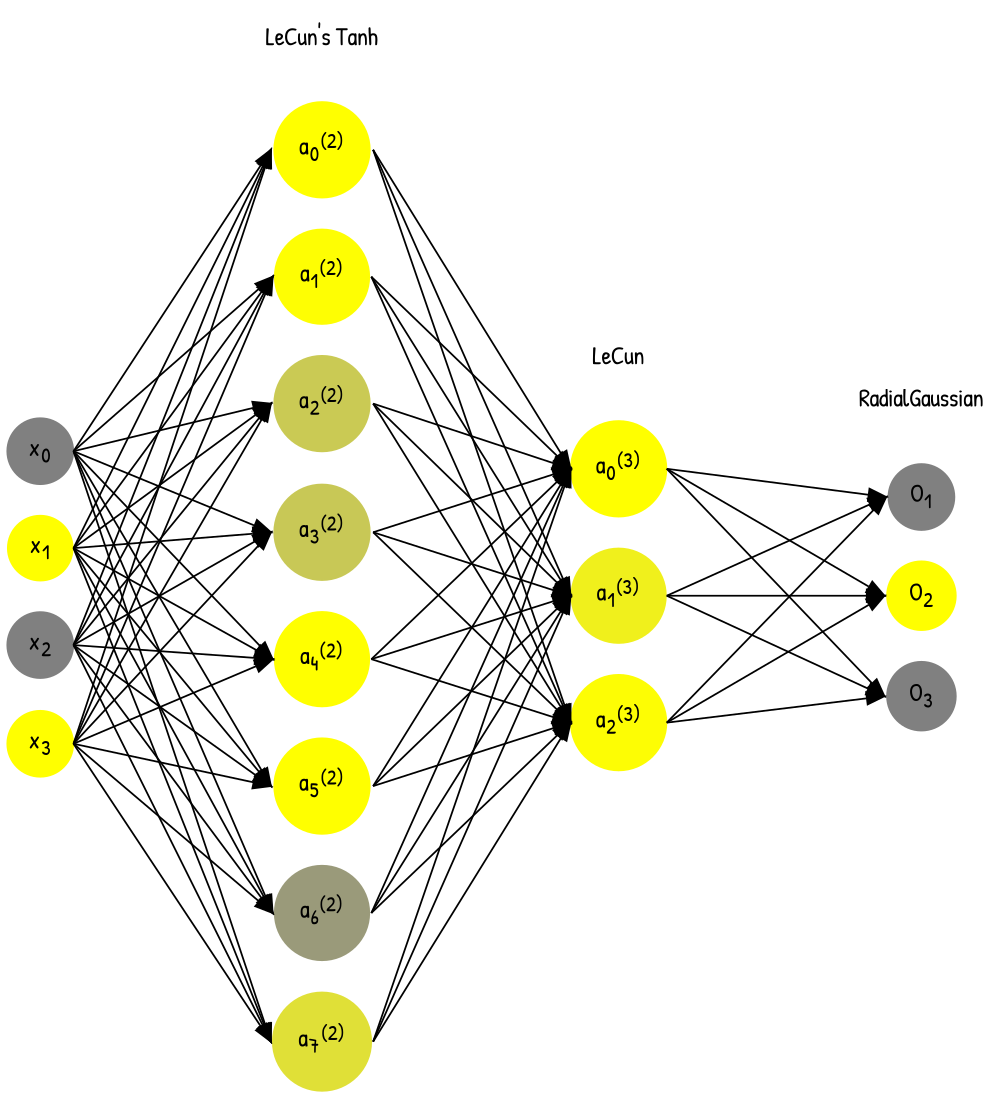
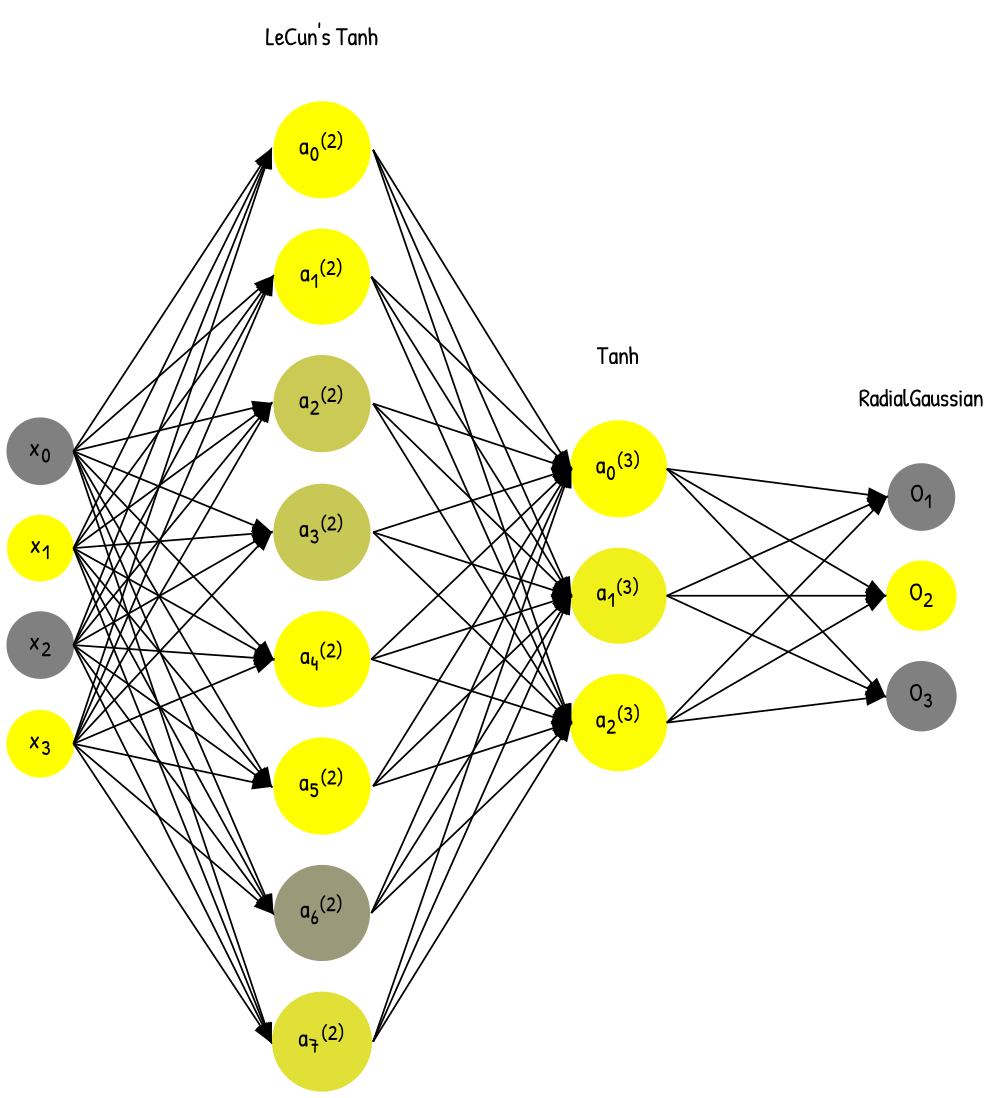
(619, 358) -> (619, 358)
